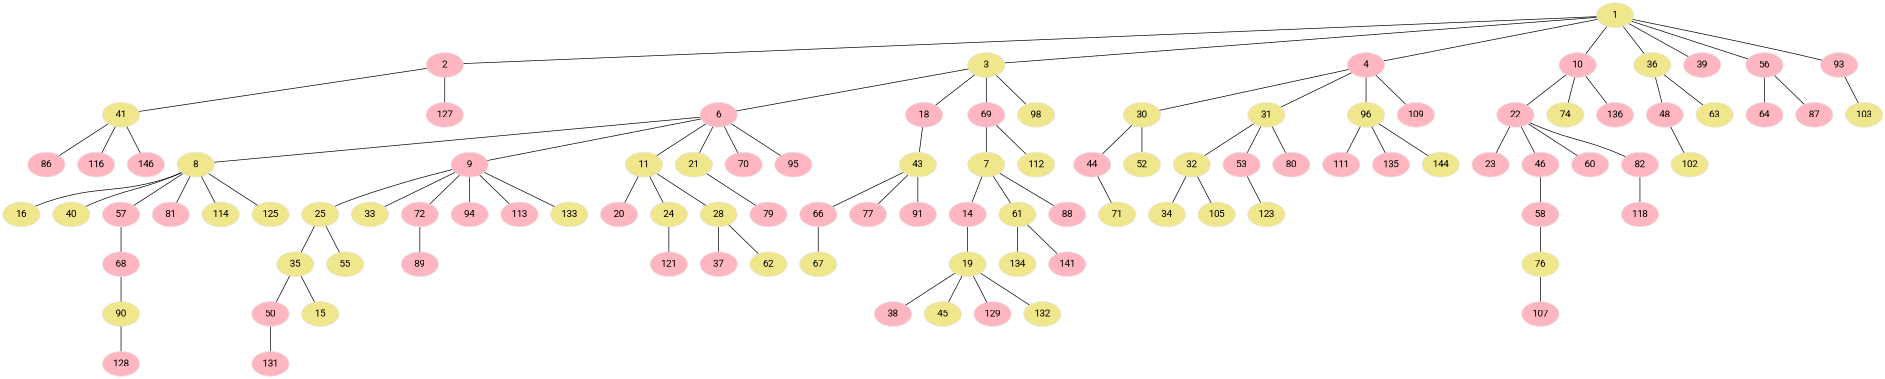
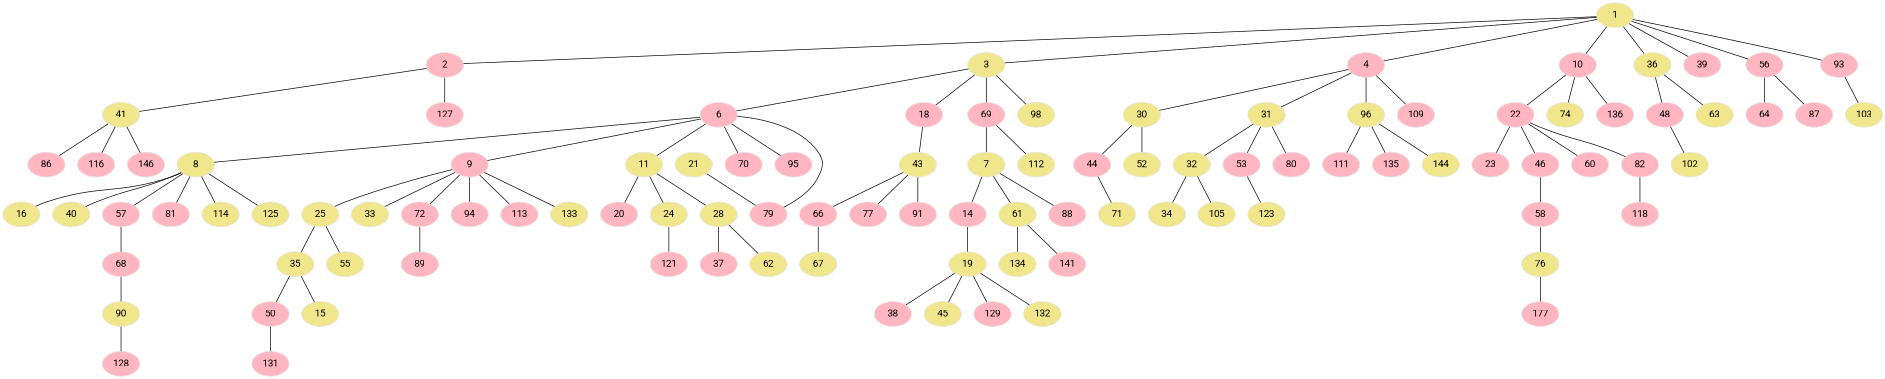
(706, 140) -> (812, 145)
(1540, 314) -> (1540, 314)
